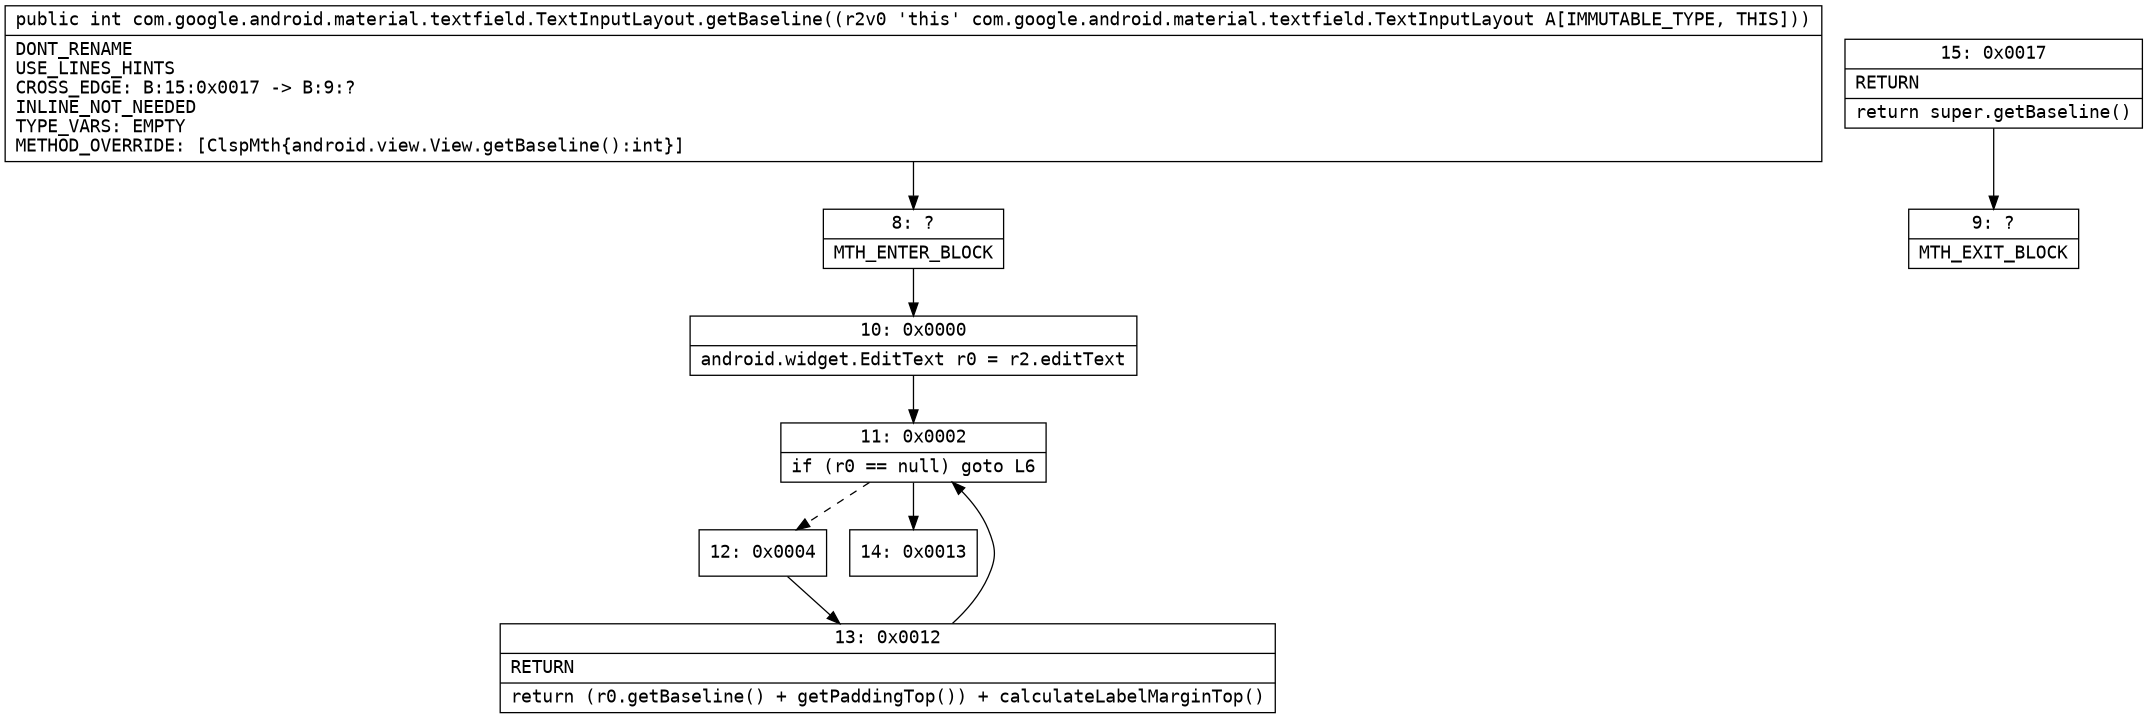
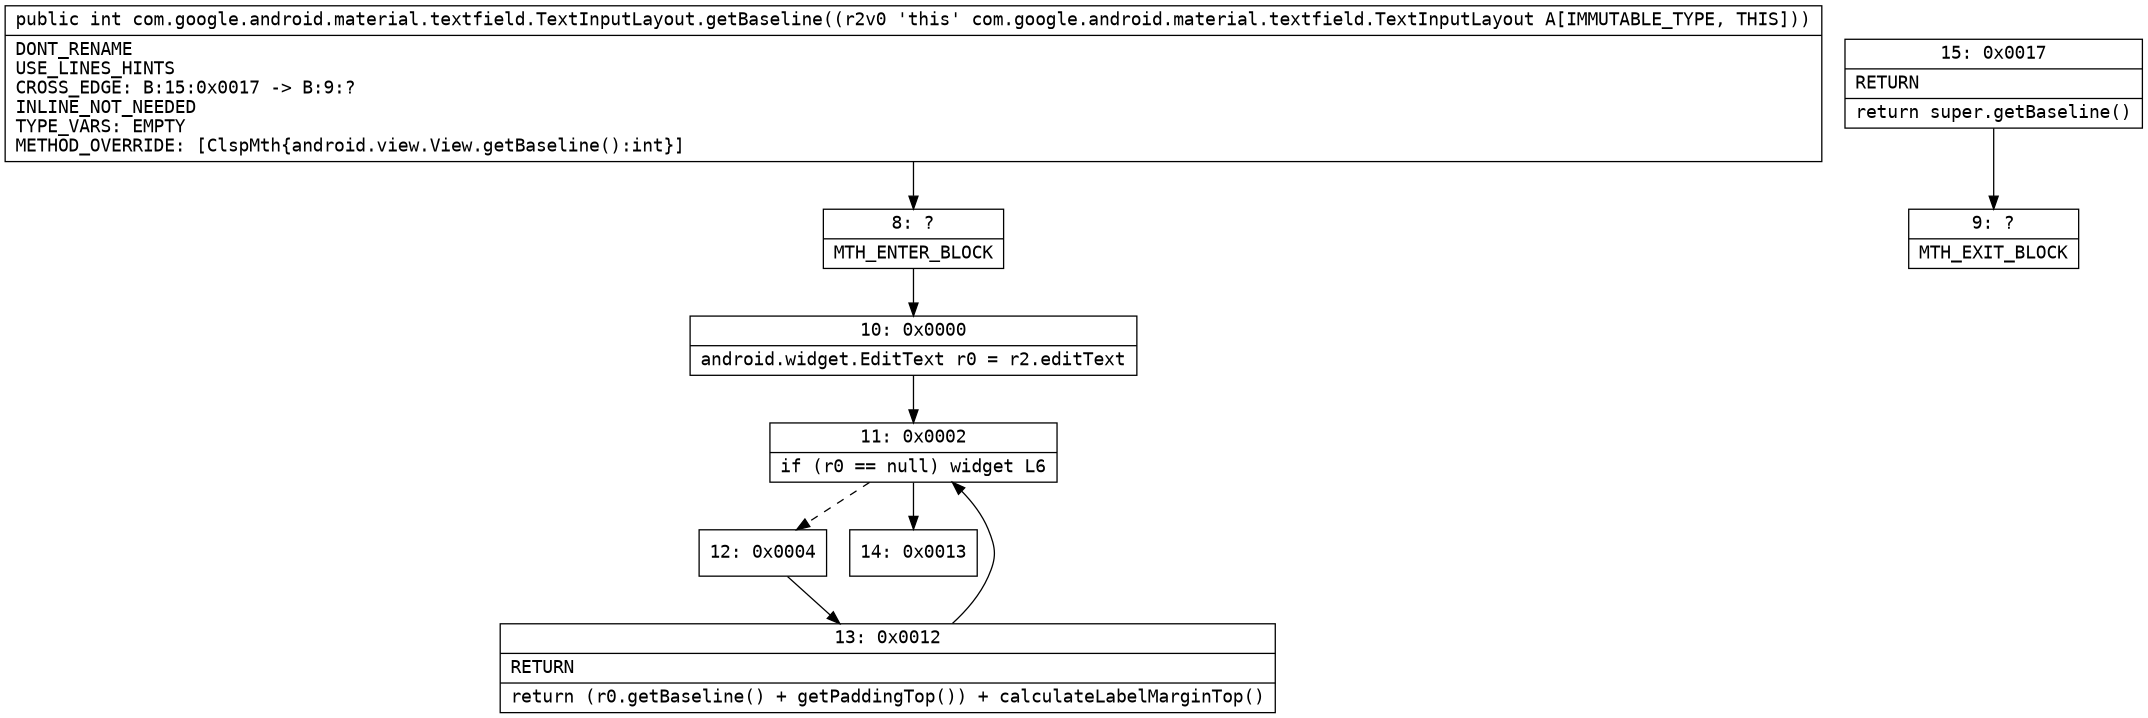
(913, 467) -> (913, 467)
